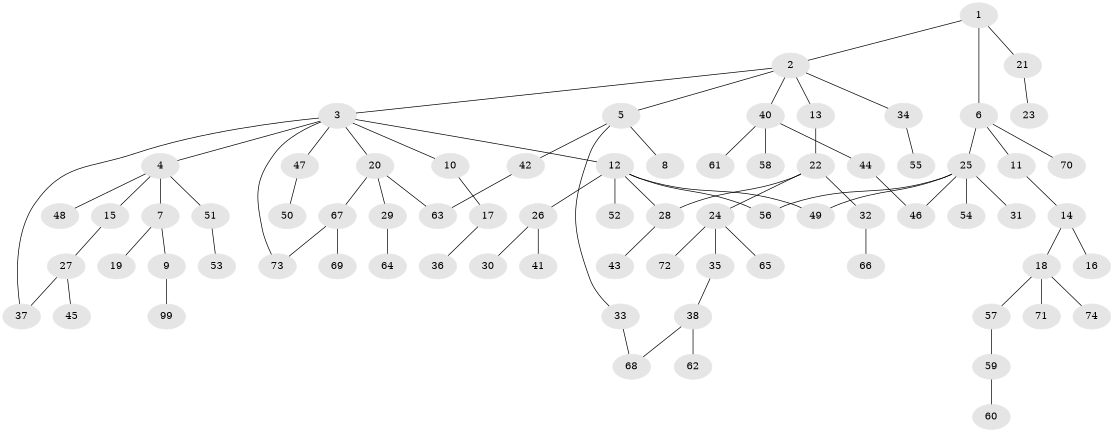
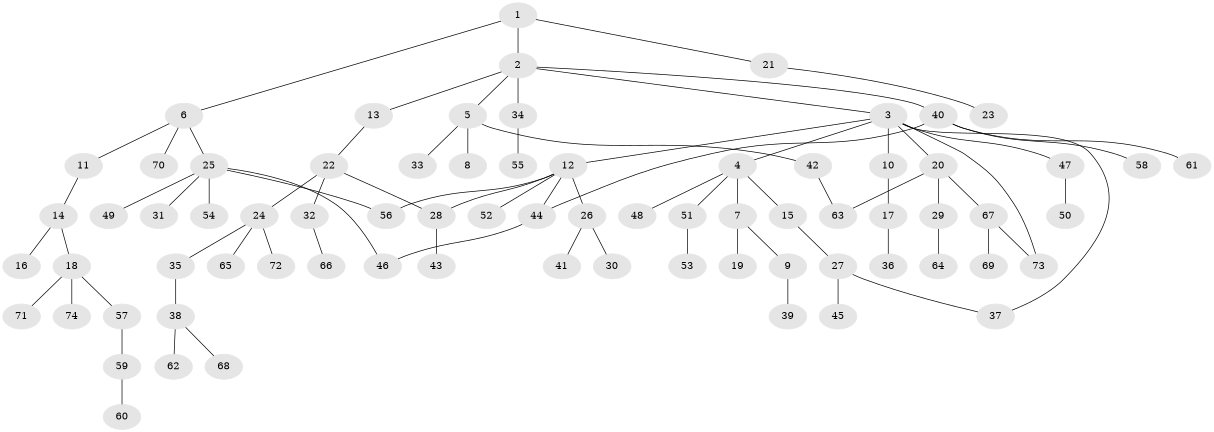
(715, 191) -> (553, 191)
(167, 317) -> (788, 317)
(626, 342) -> none
